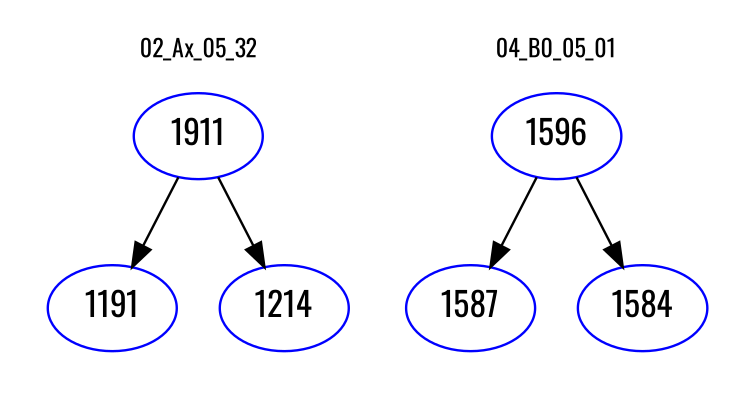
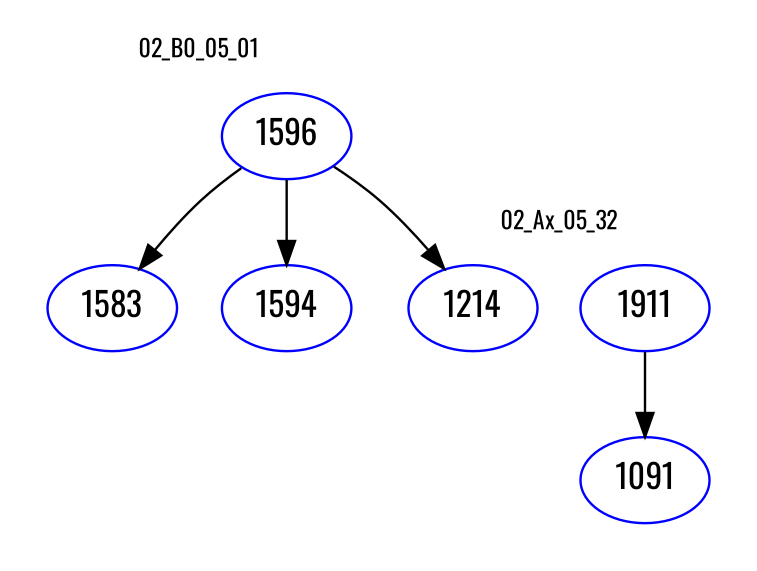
(557, 51) -> (199, 51)
(236, 211) -> (405, 224)
(112, 308) -> (645, 480)
(471, 308) -> (112, 308)
(643, 308) -> (287, 308)
